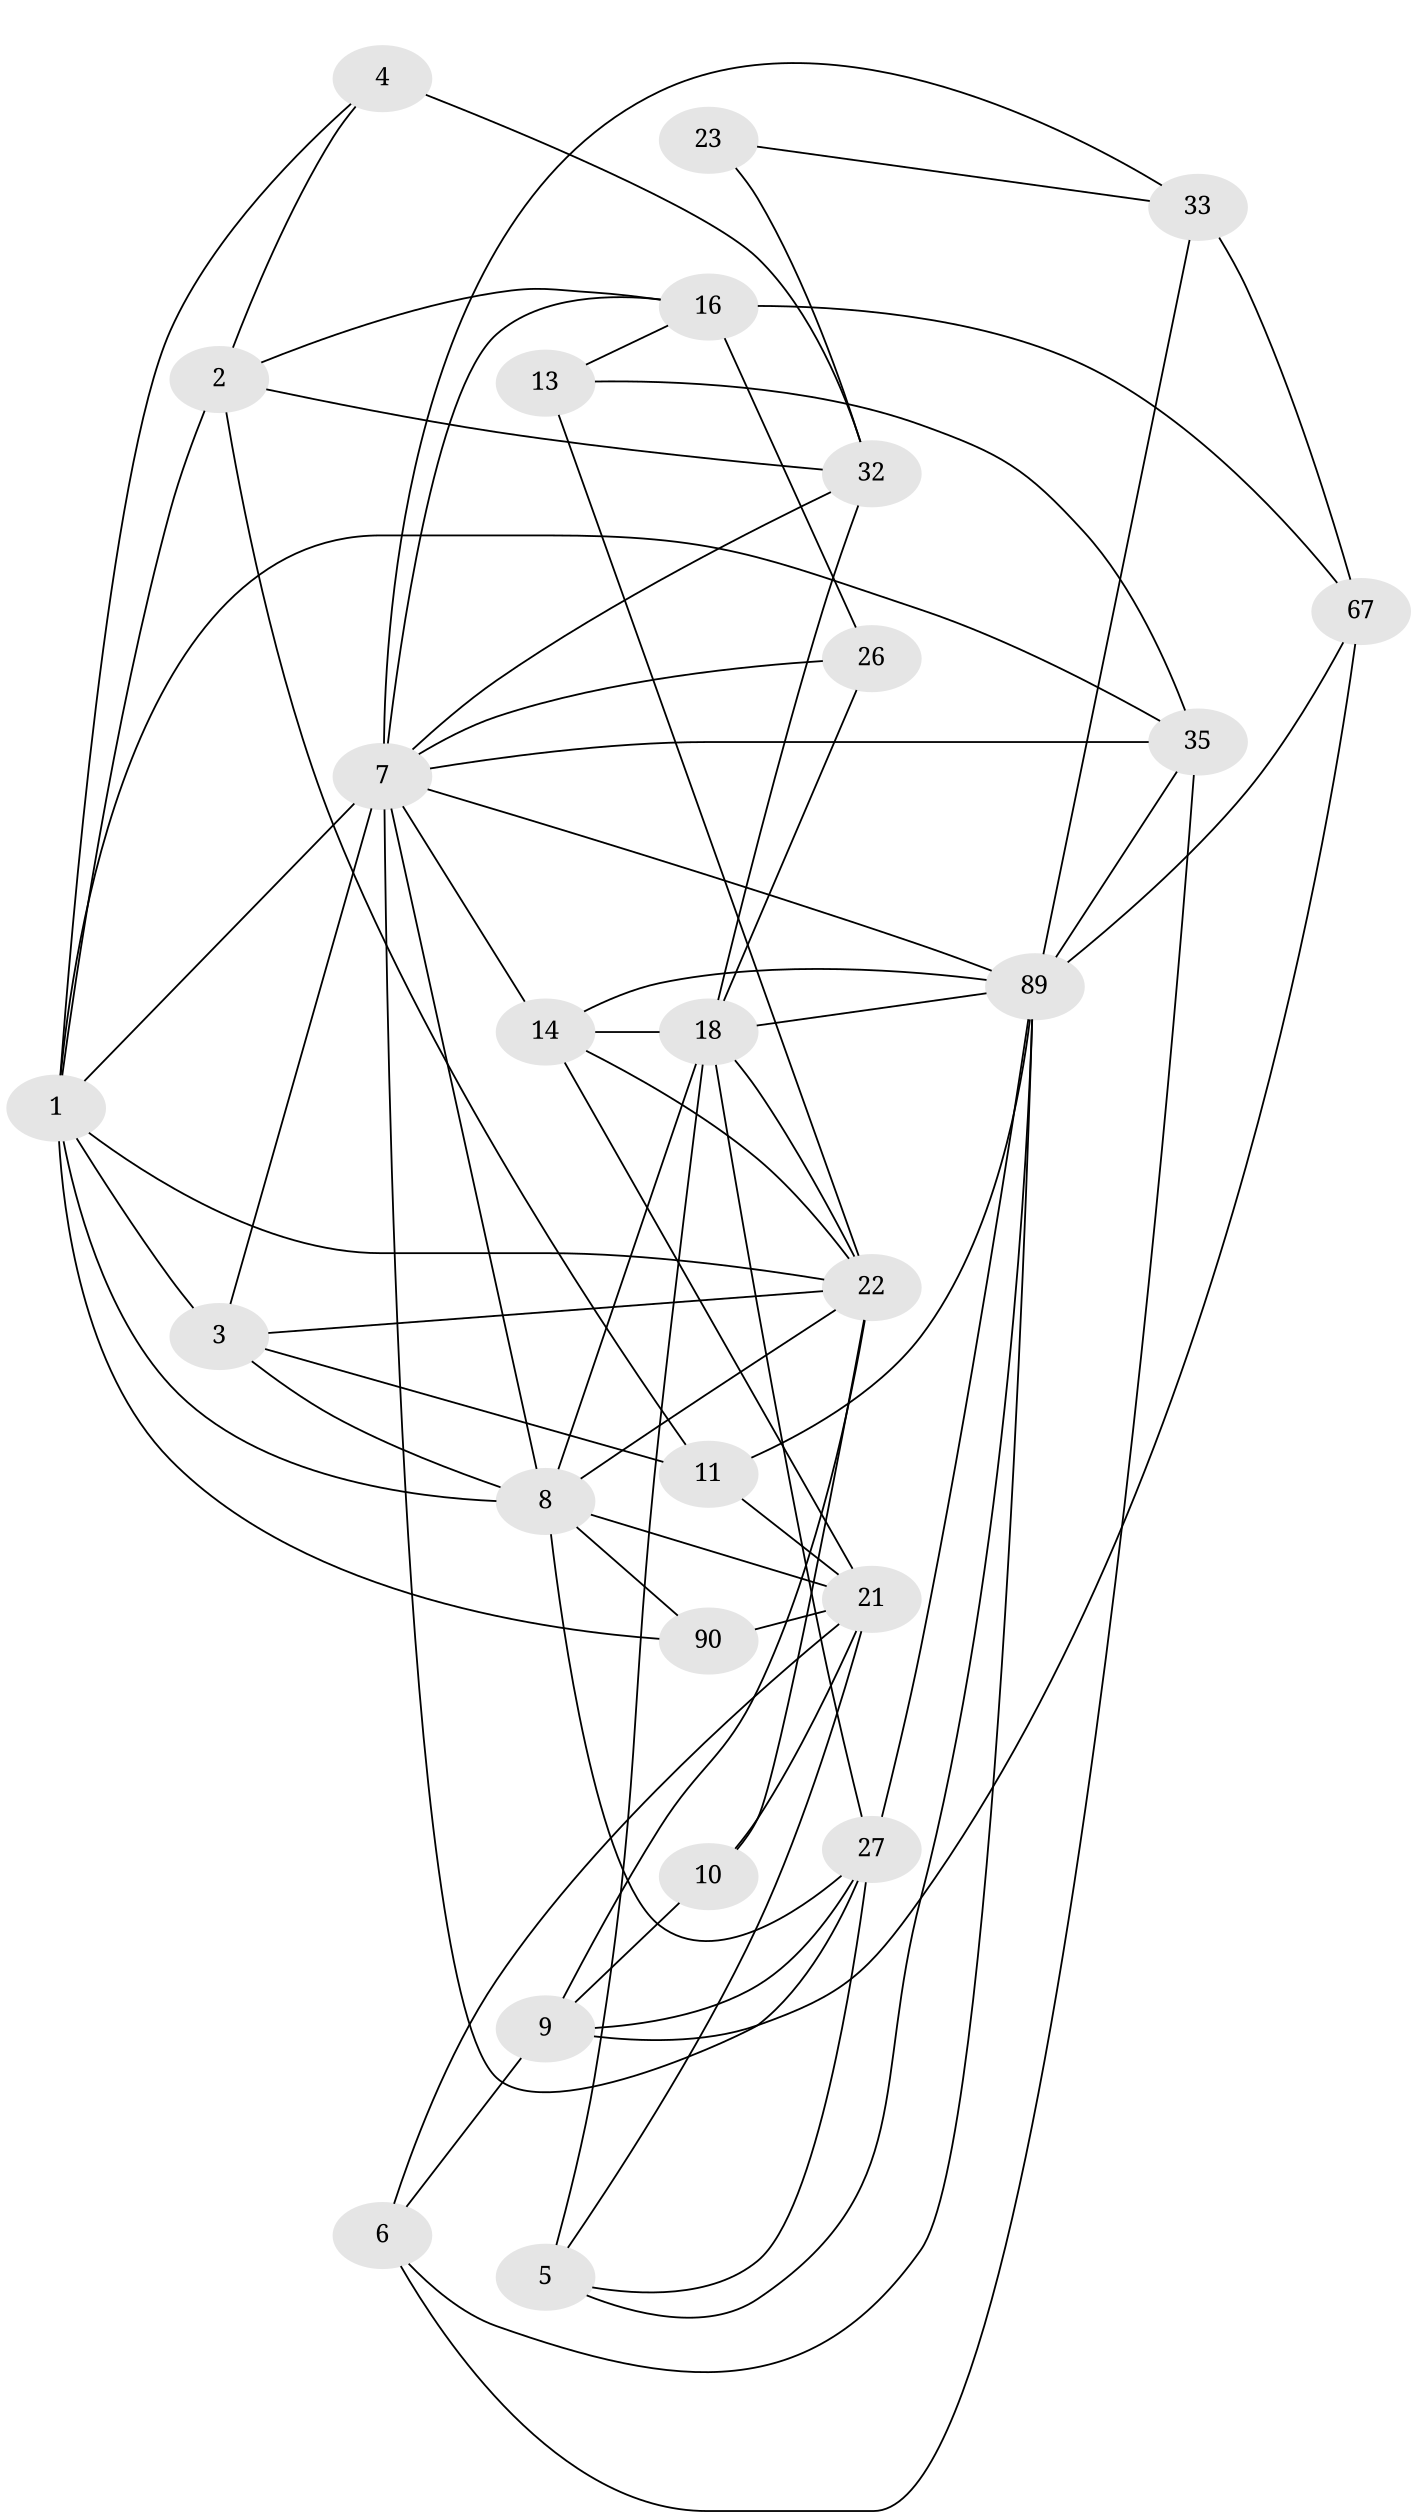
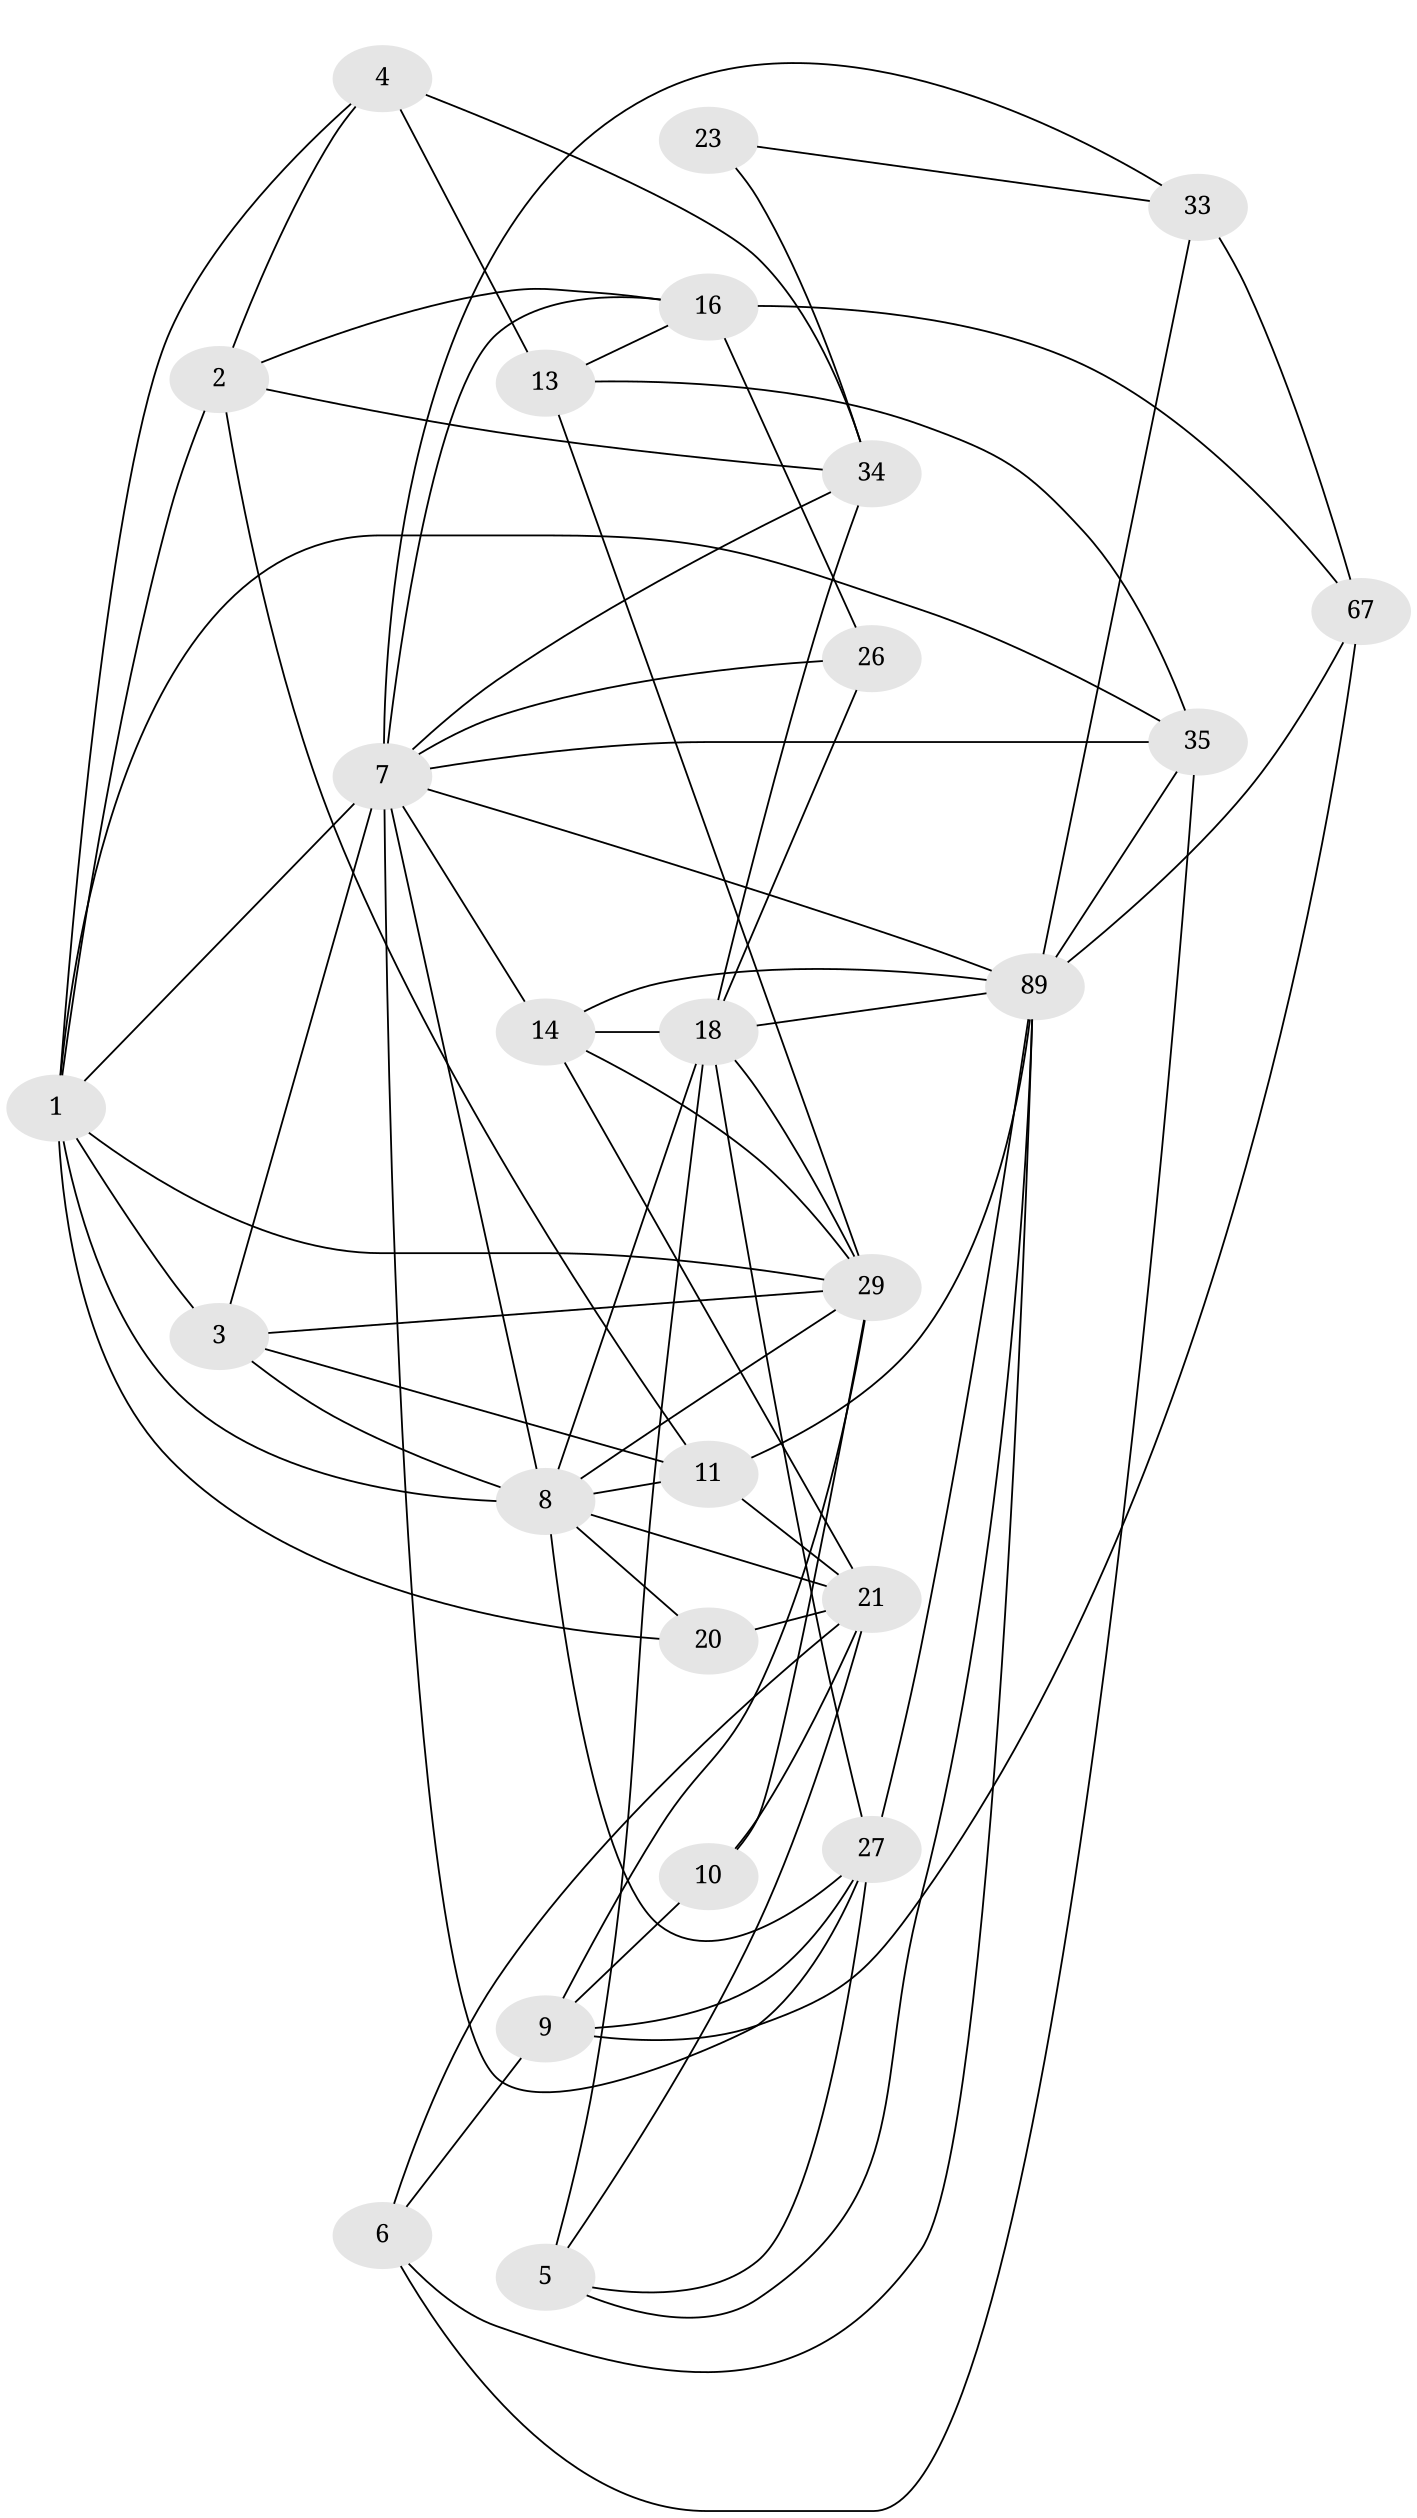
none -> (464, 231)
(872, 474) -> (872, 474)
(872, 1288) -> (872, 1288)
none -> (627, 1488)
(709, 1641) -> (709, 1641)
